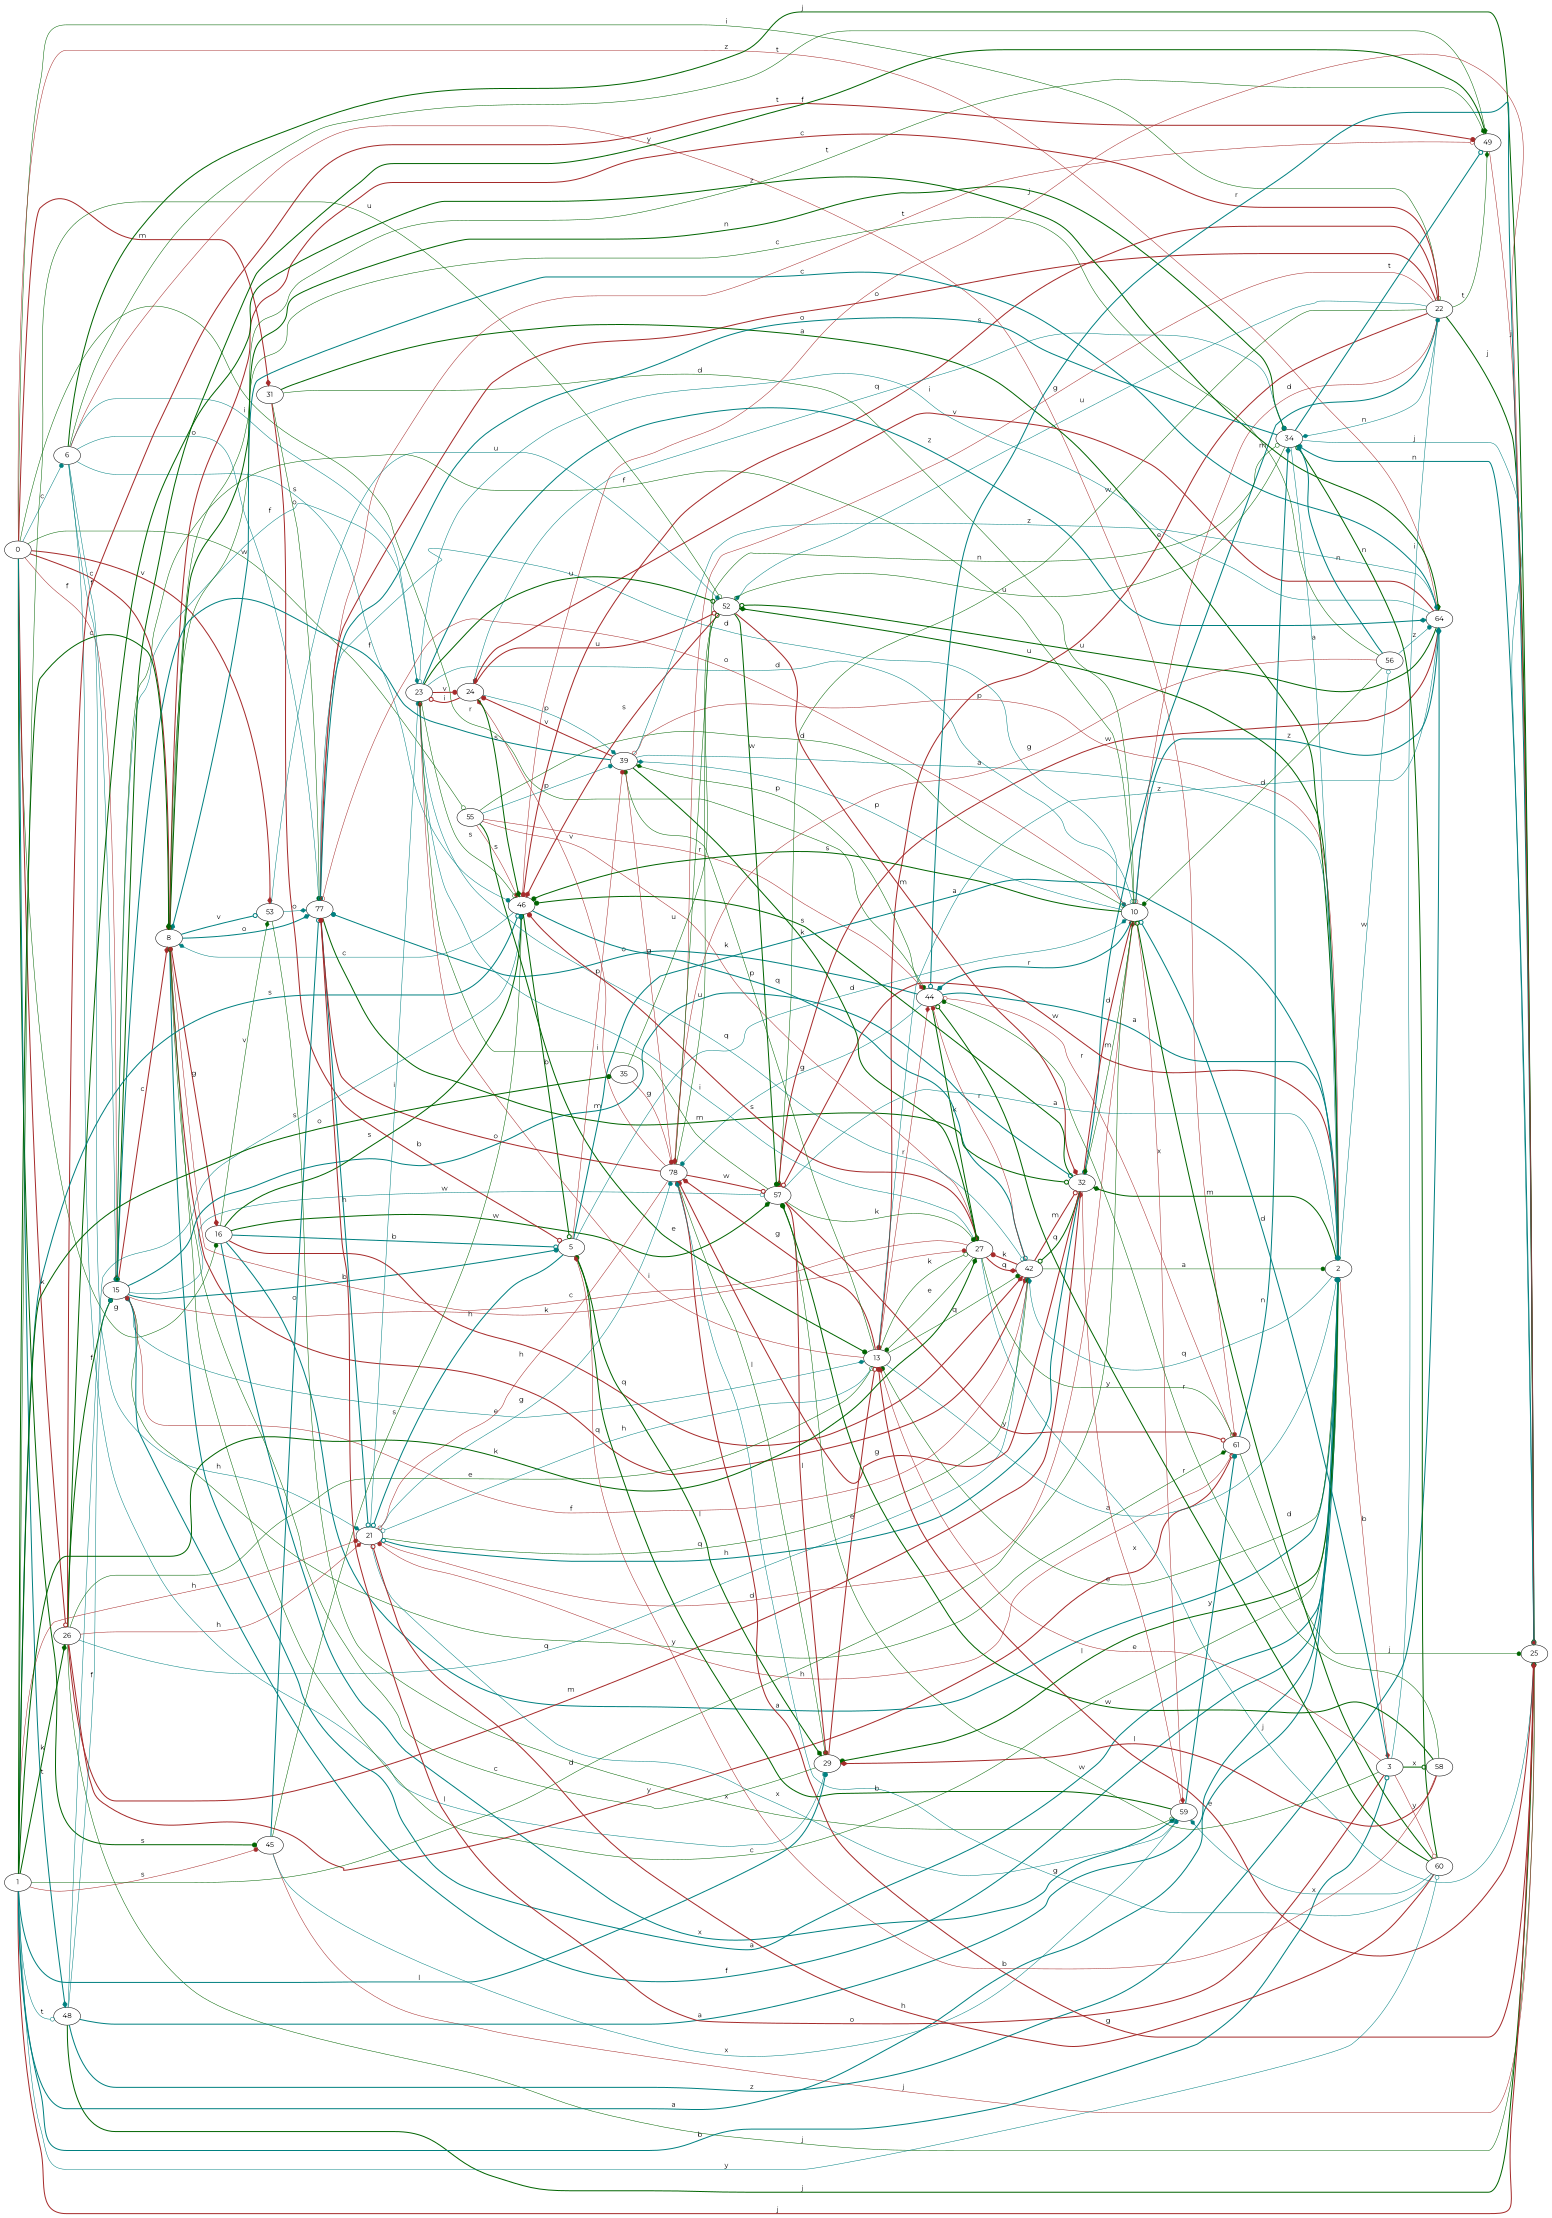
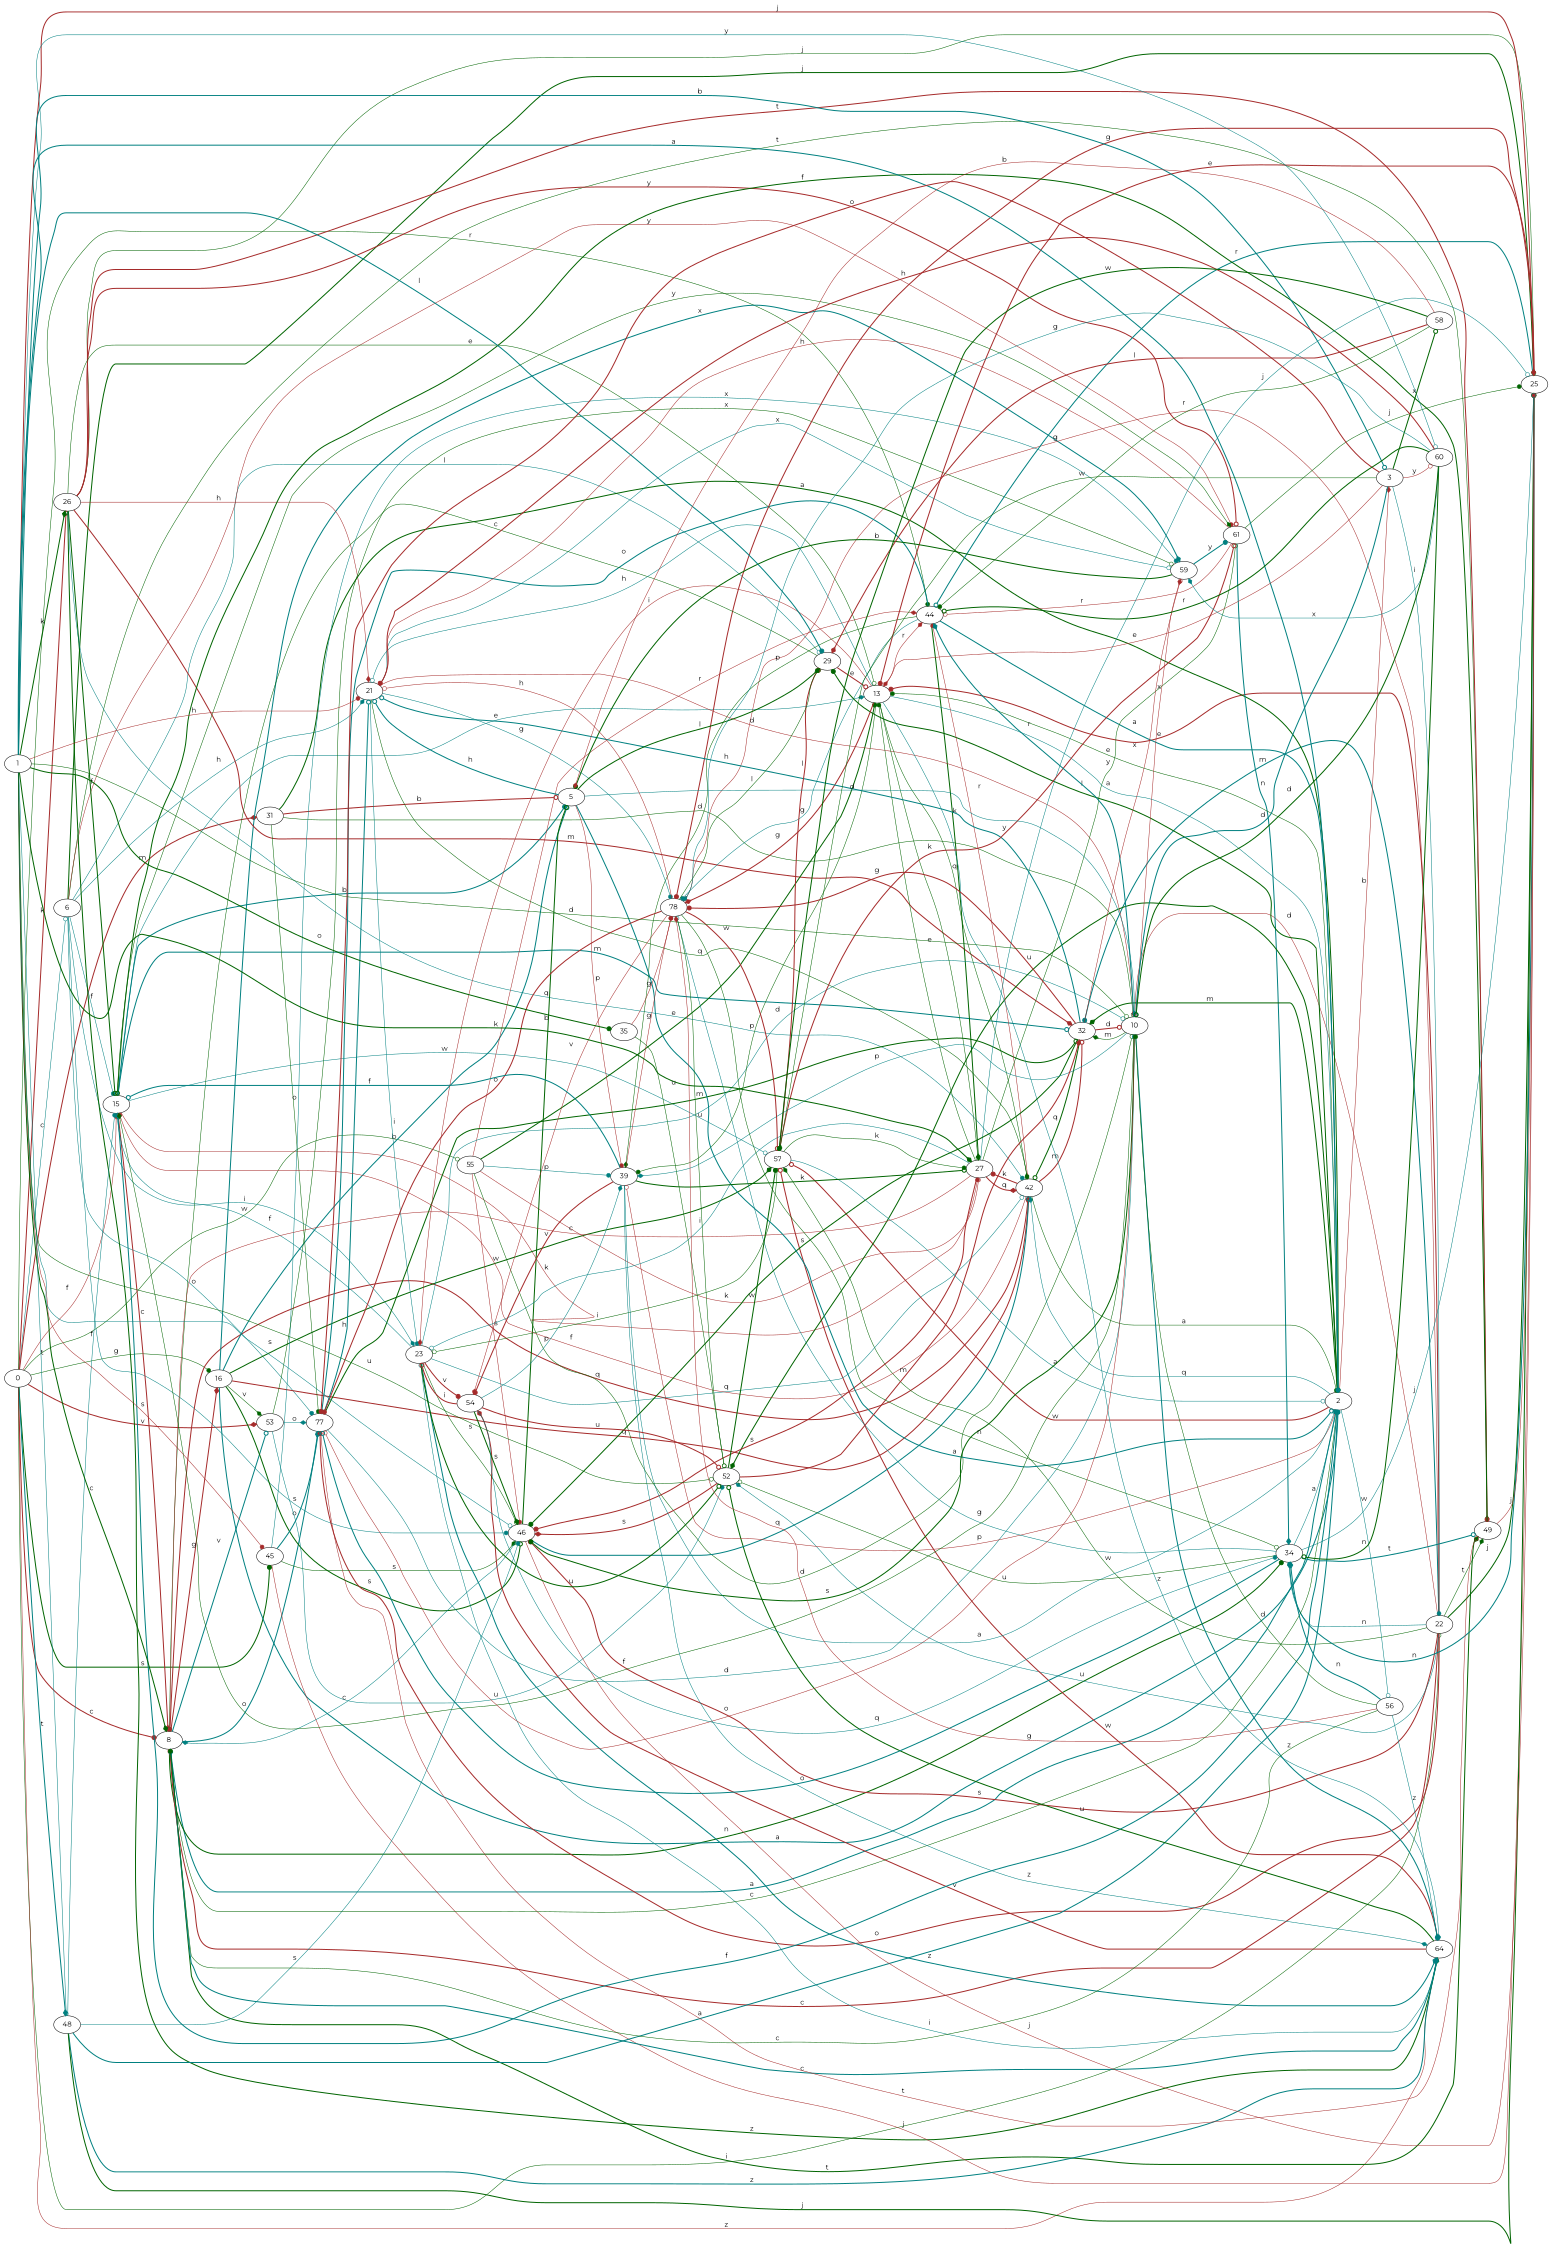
(563, 220) -> (975, 2159)
(43, 501) -> (42, 1145)
(470, 692) -> (470, 1403)
(52, 1241) -> (46, 1278)
none -> (837, 1389)
